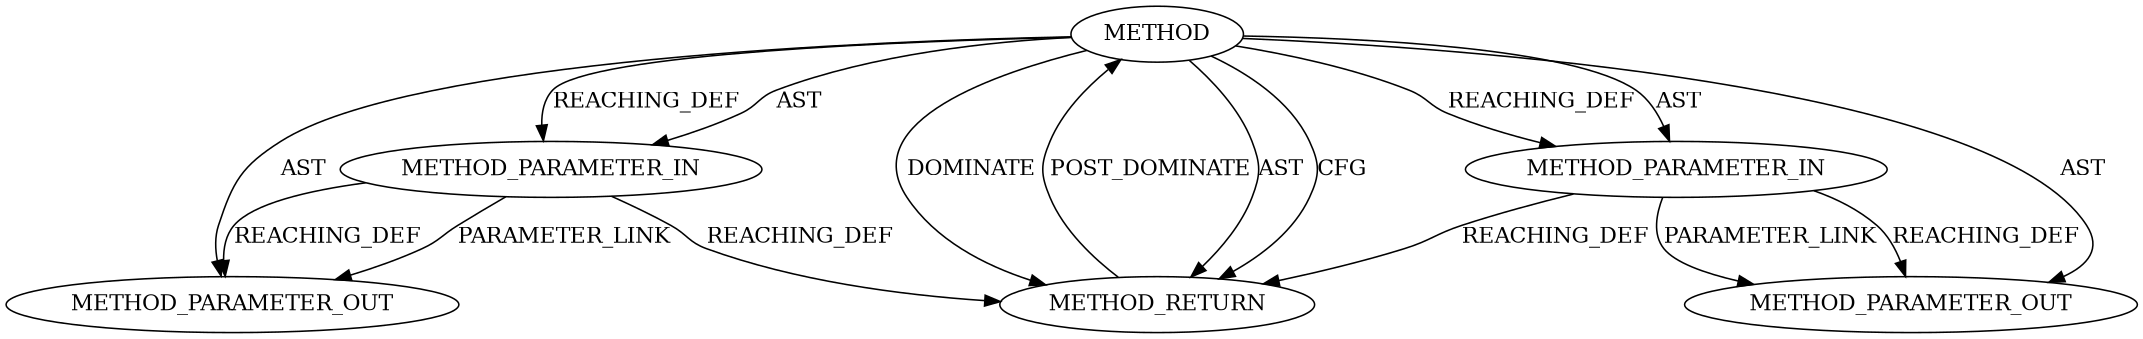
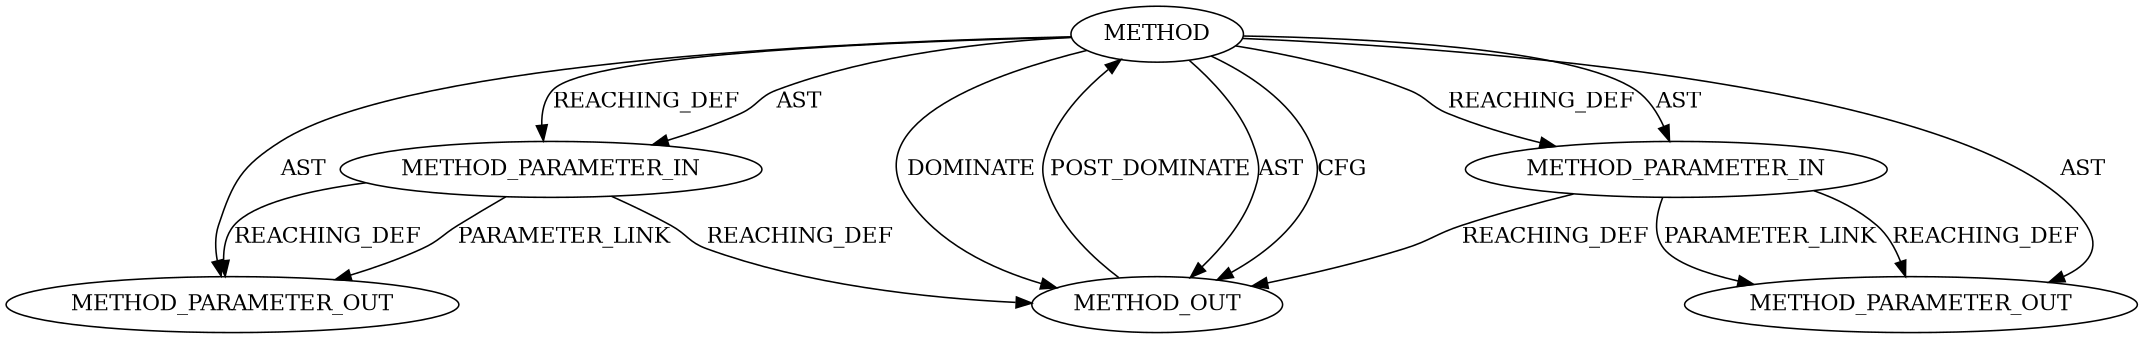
(1157, 305) -> (1157, 305)
